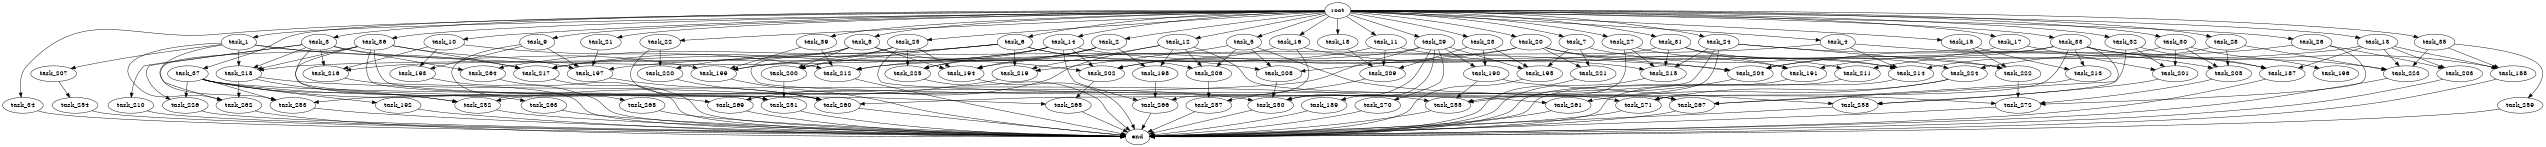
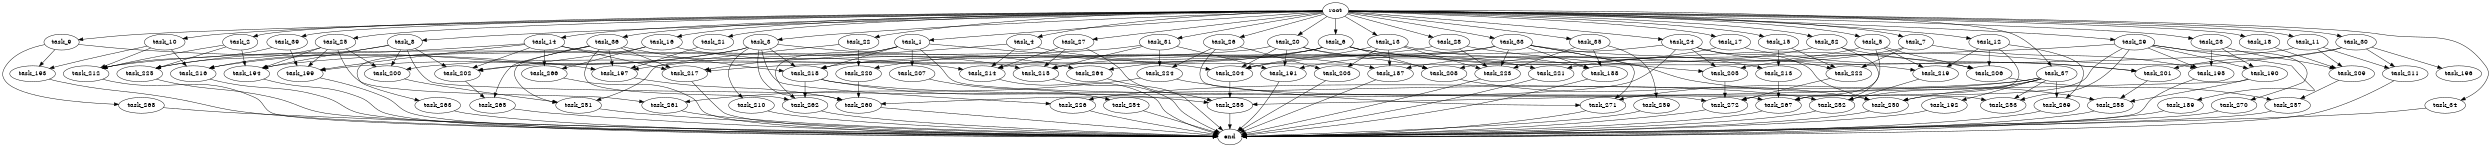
(1155, 74) -> none
(516, 121) -> none
